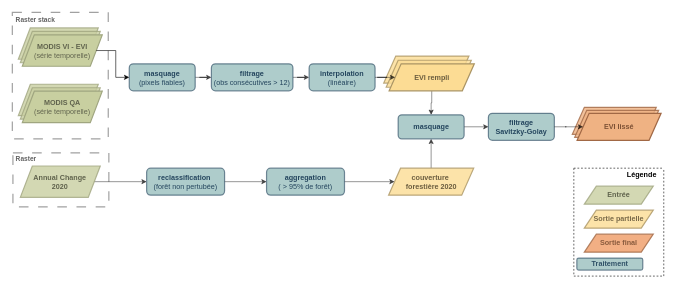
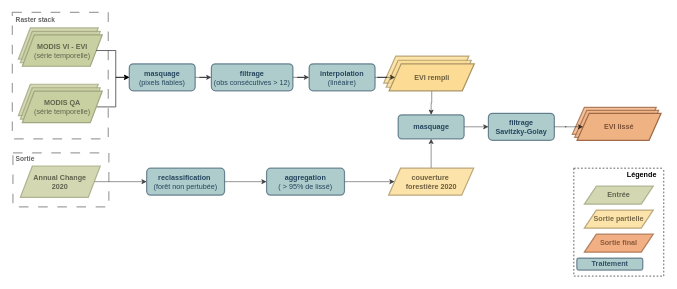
none -> (116, 103)
(27, 159) -> (26, 159)
(306, 182) -> (306, 182)
